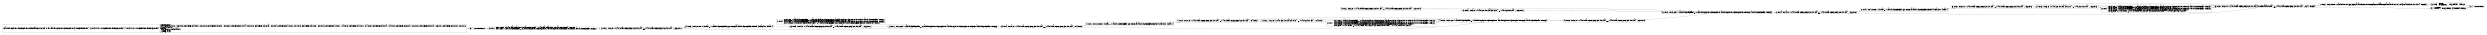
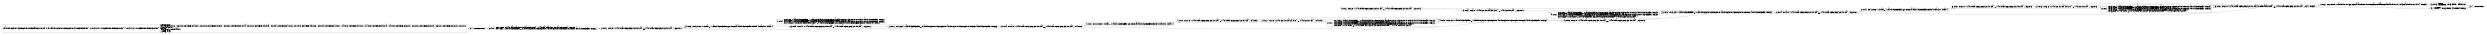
(2457, 4) -> (2457, 4)
none -> (1605, 15)
(479, 28) -> (479, 28)
